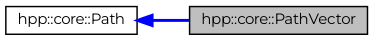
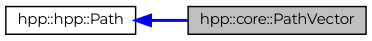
(71, 20) -> (71, 20)
